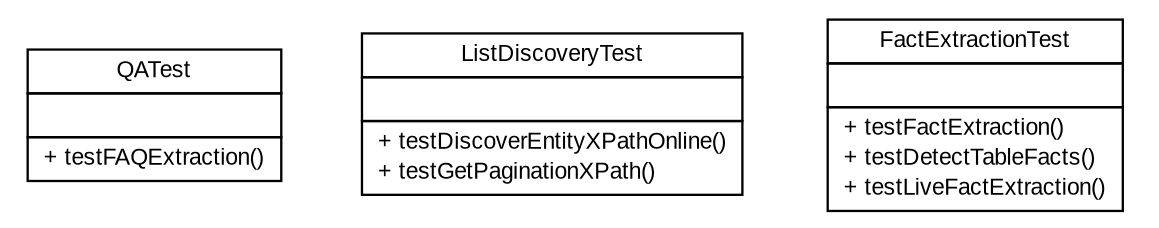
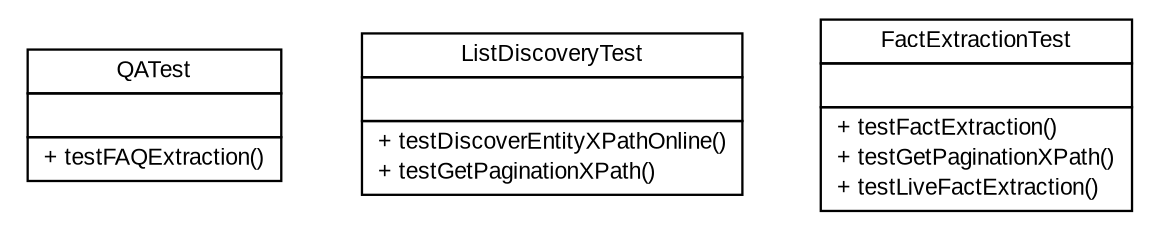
(969, 158) -> (976, 158)
